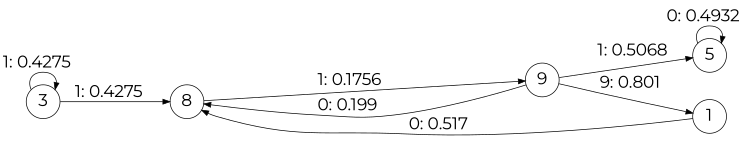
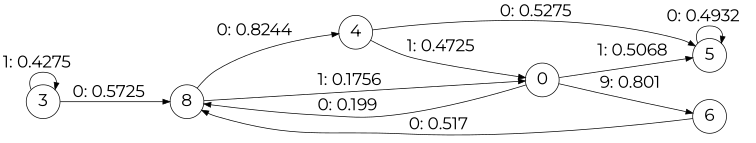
none -> (356, 32)
(542, 80) -> (542, 80)
(115, 93) -> (115, 93)
(710, 116) -> (710, 116)
